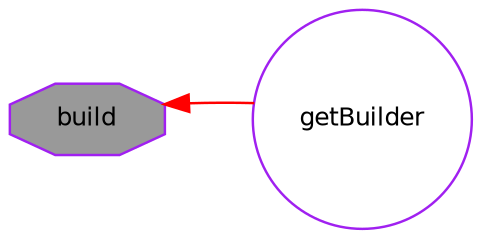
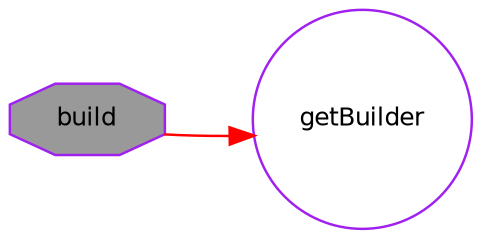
(222, 103) -> (197, 136)
